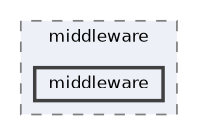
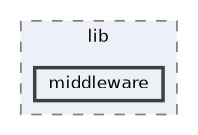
(99, 37) -> (99, 37)
